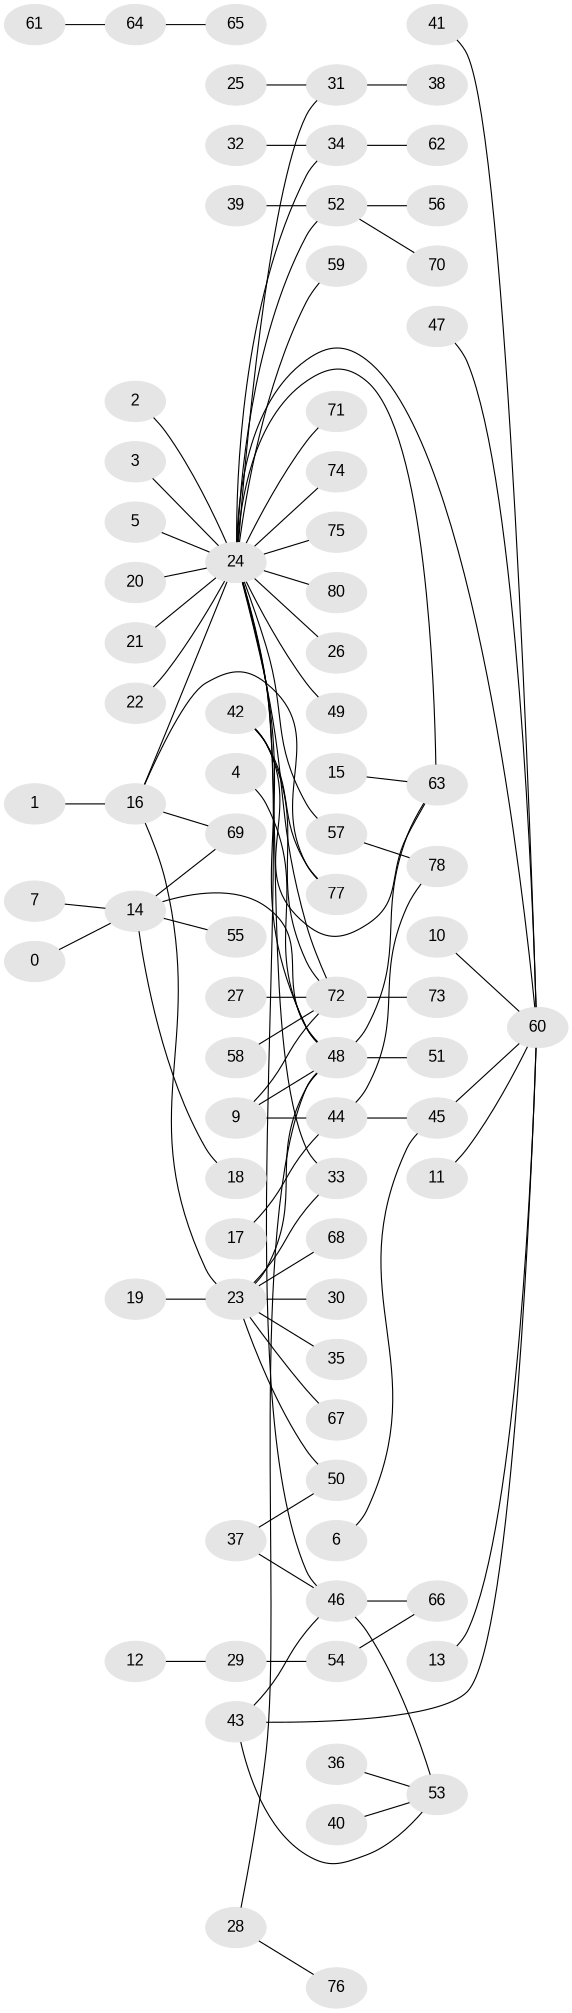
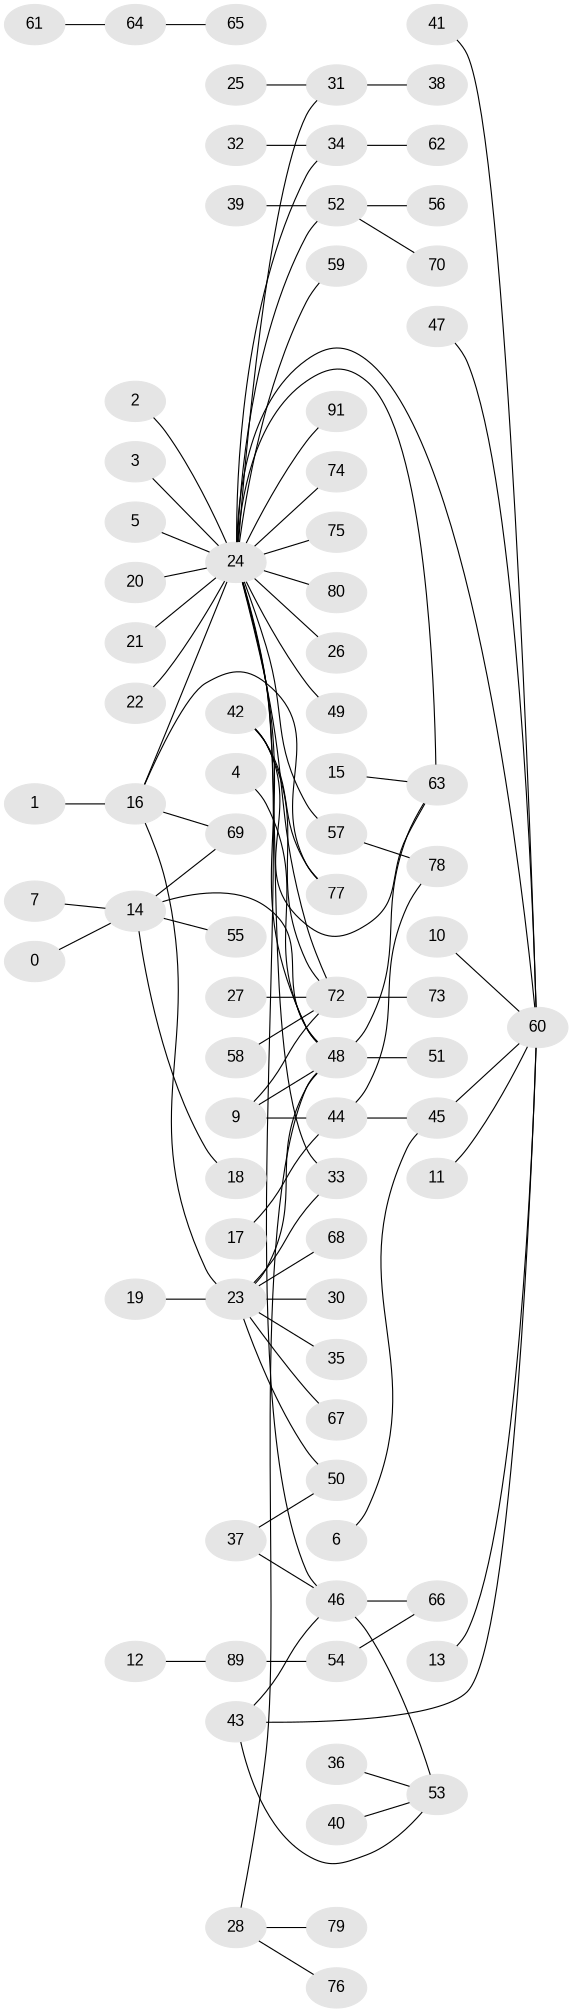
(337, 411) -> (337, 411)
(236, 1661) -> (236, 1661)
none -> (337, 1928)
